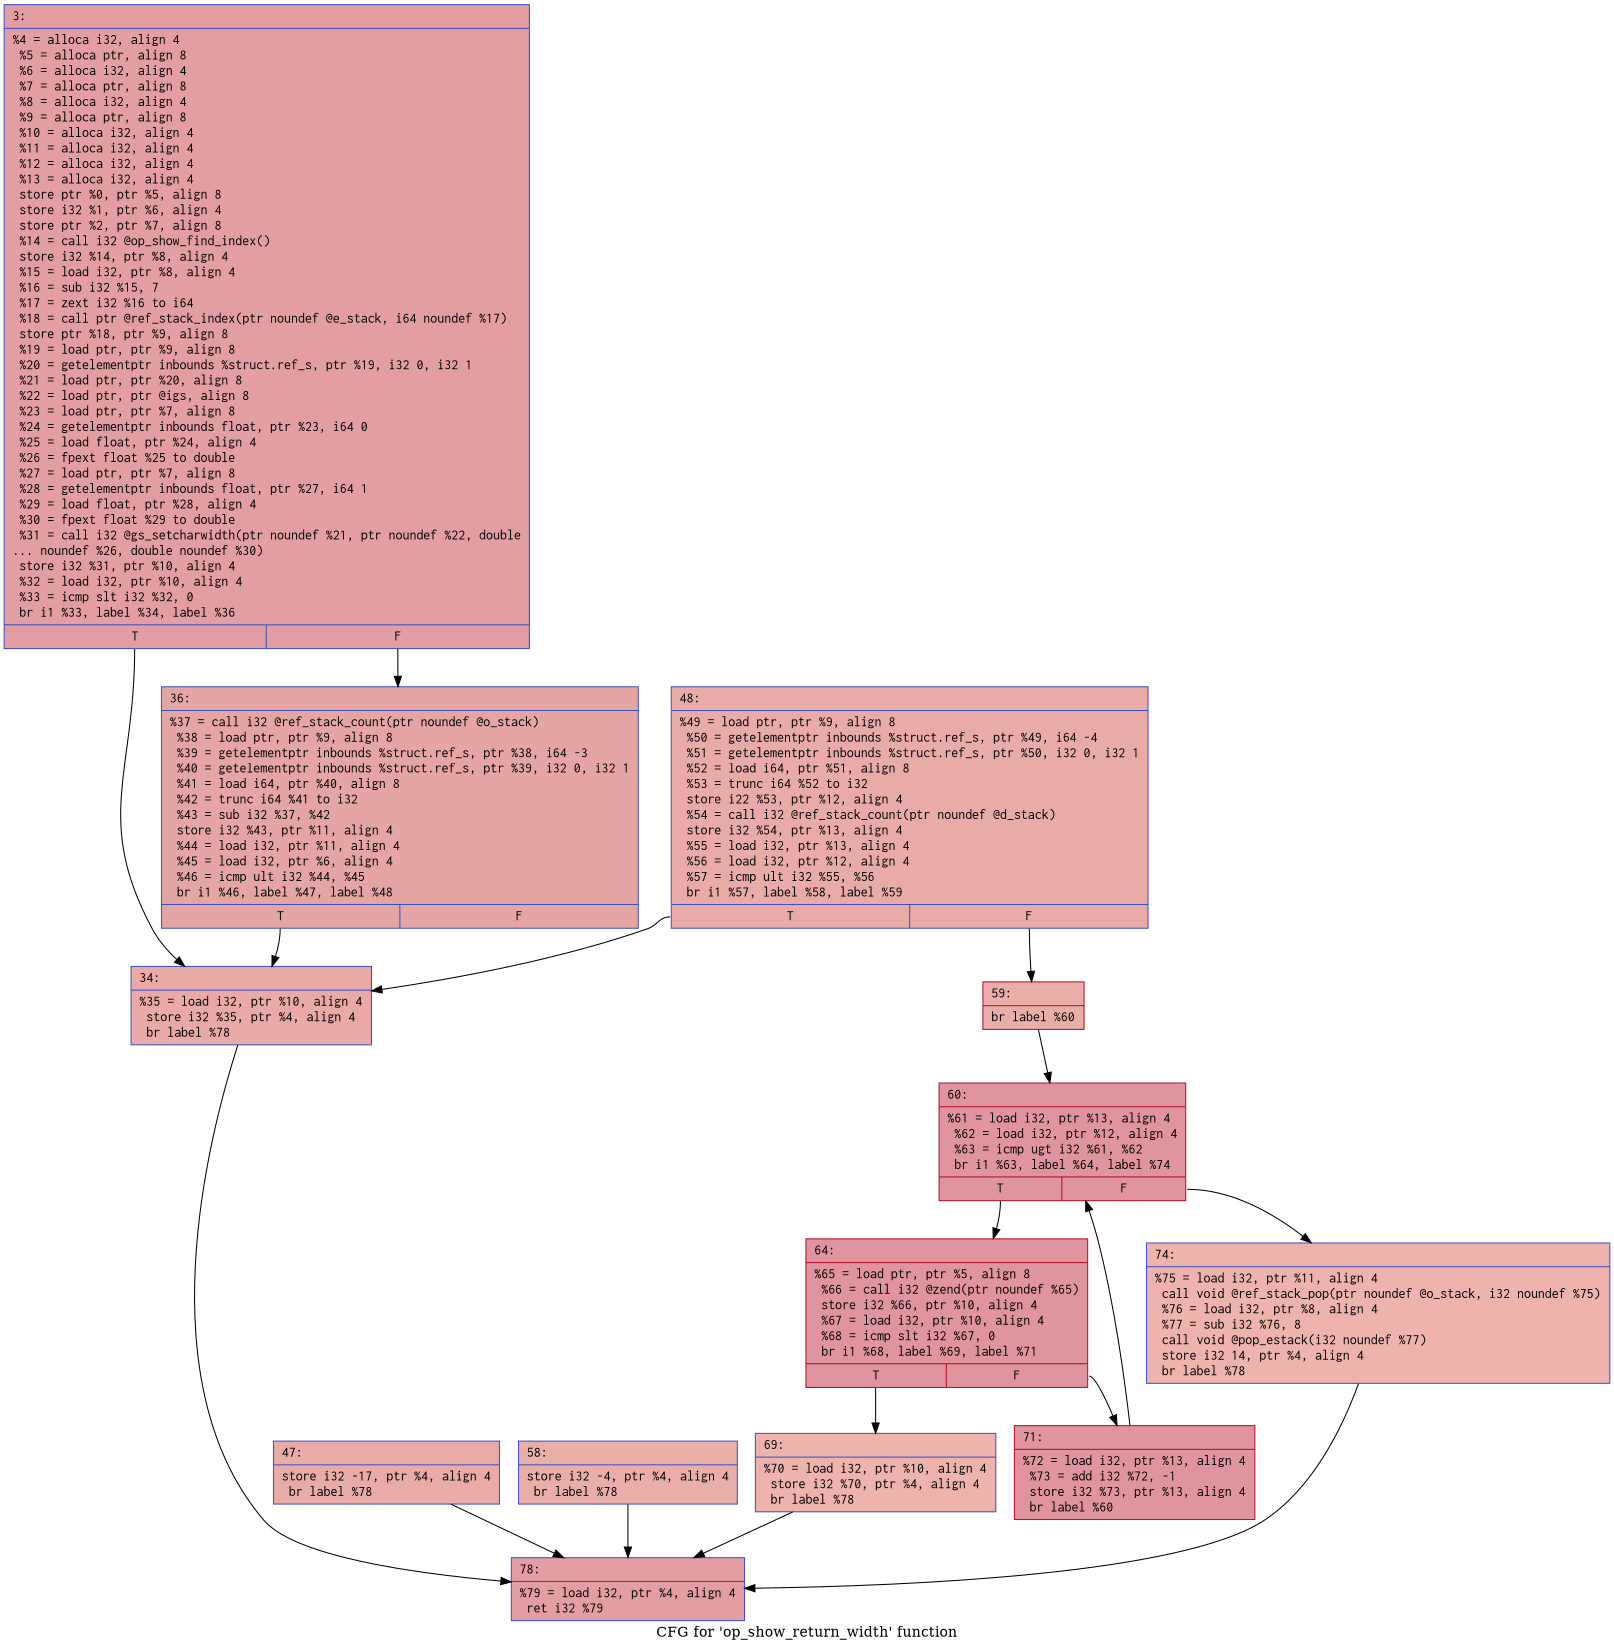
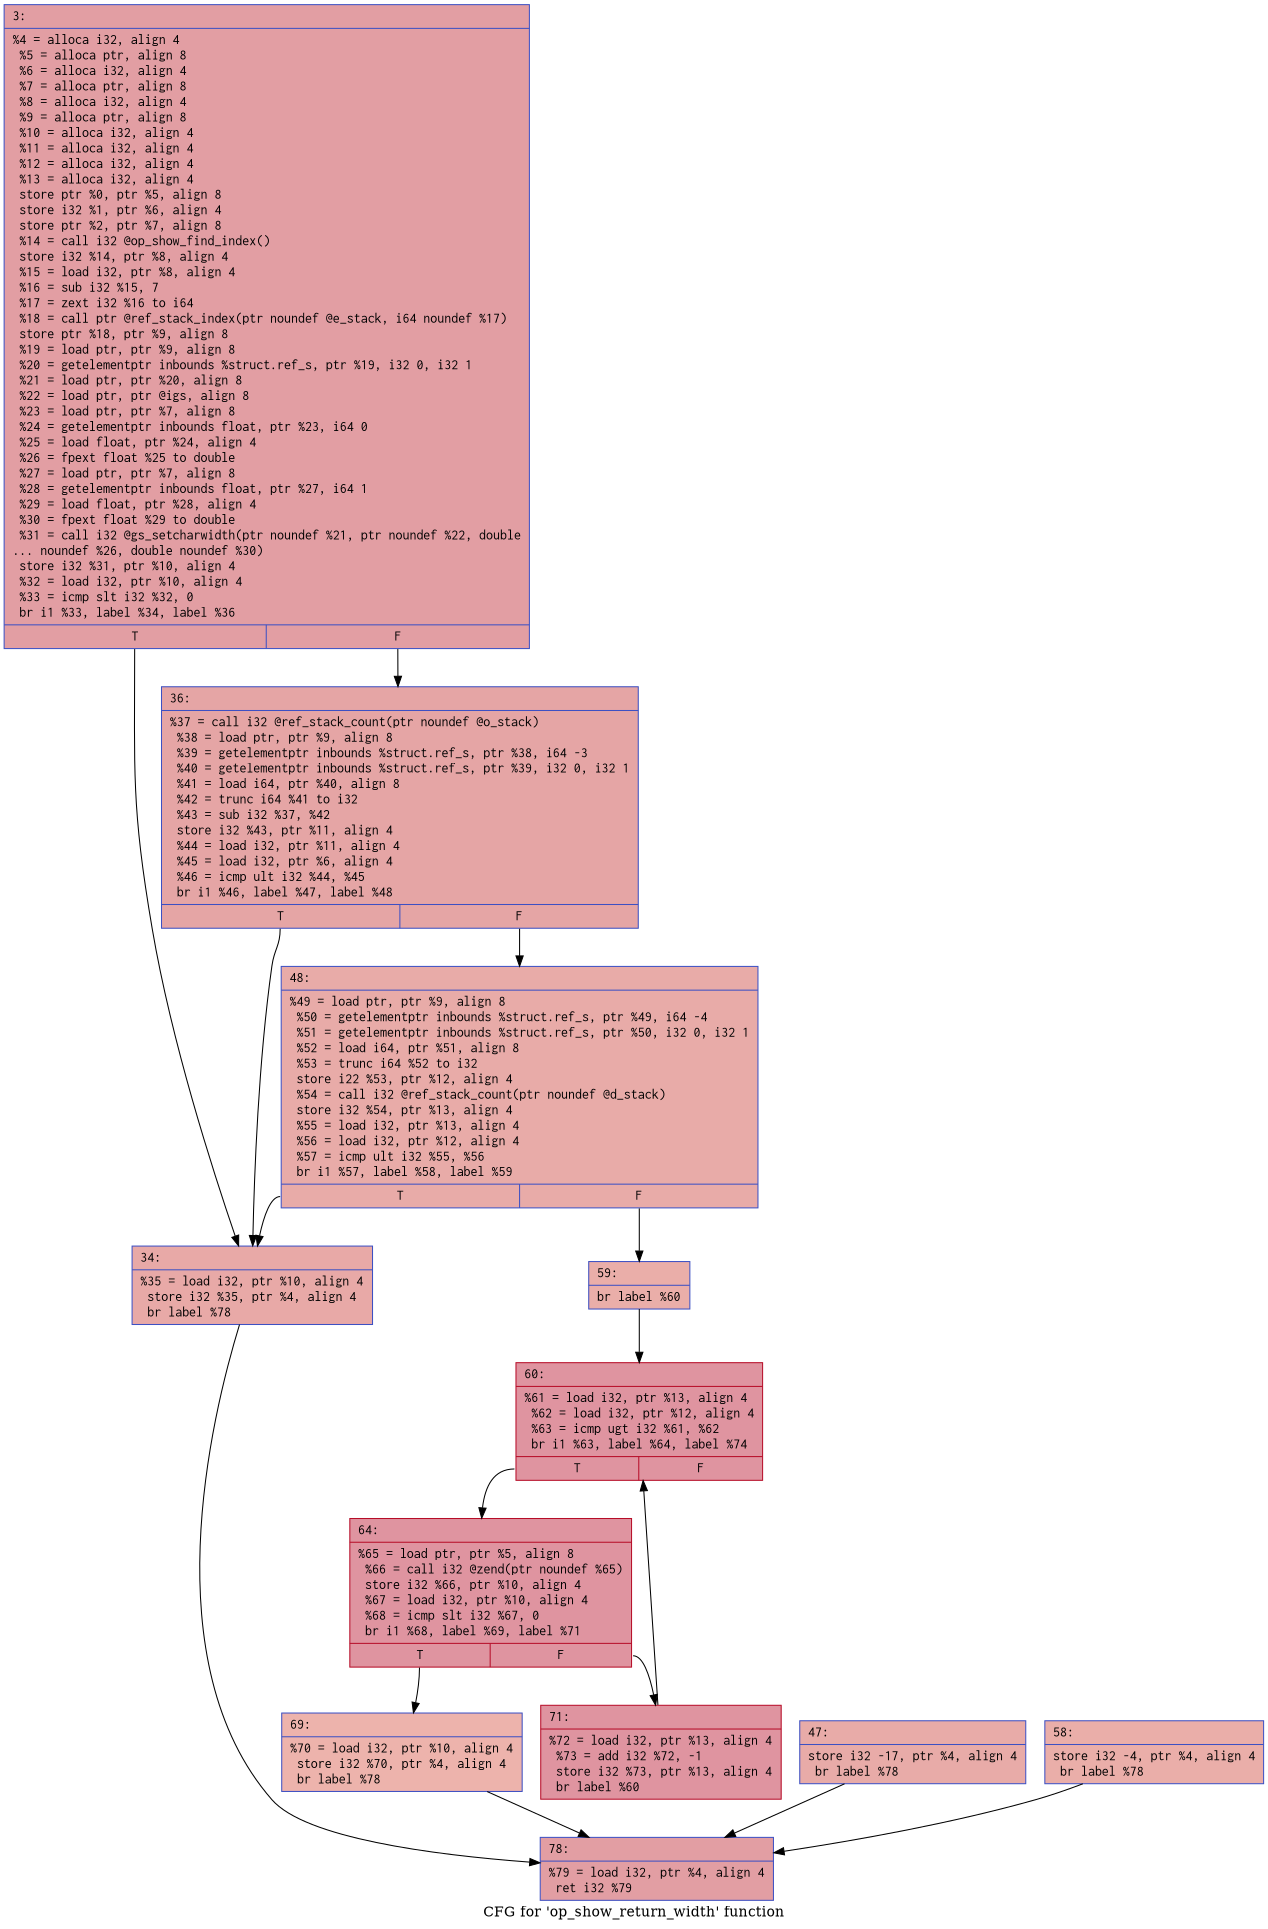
none -> (520, 942)
(1033, 1006) -> (639, 1285)
(1378, 1313) -> none
